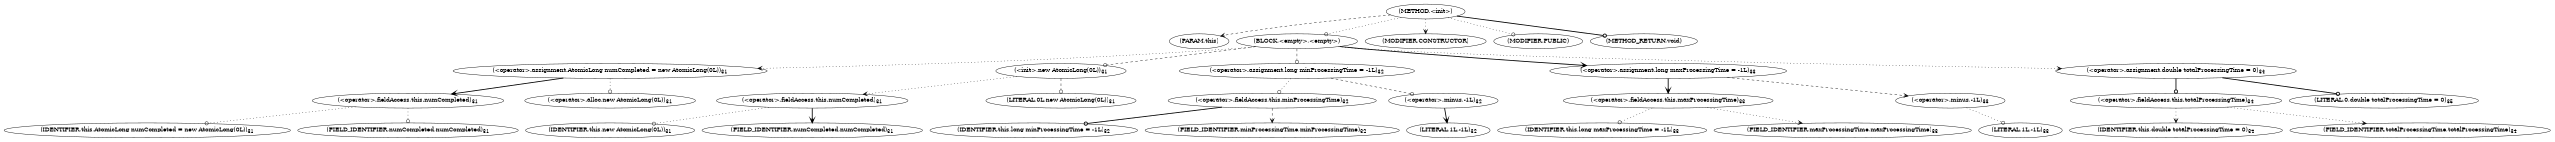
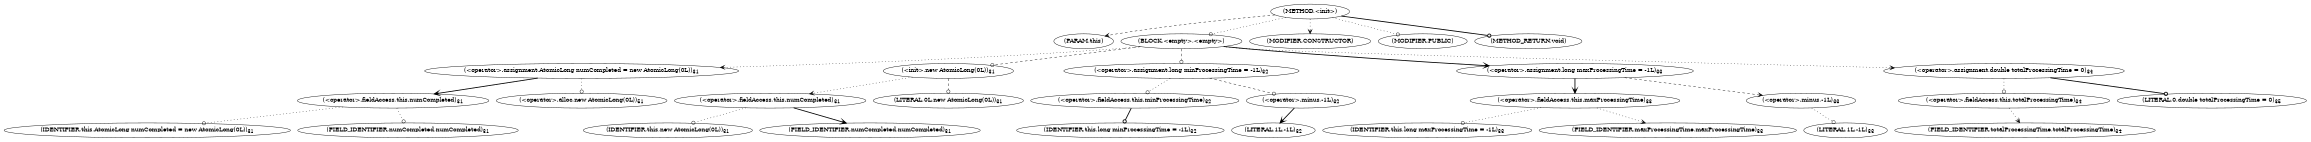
(2176, 84) -> (2004, 84)
(669, 100) -> (641, 100)
(1272, 130) -> none
(2176, 130) -> none
